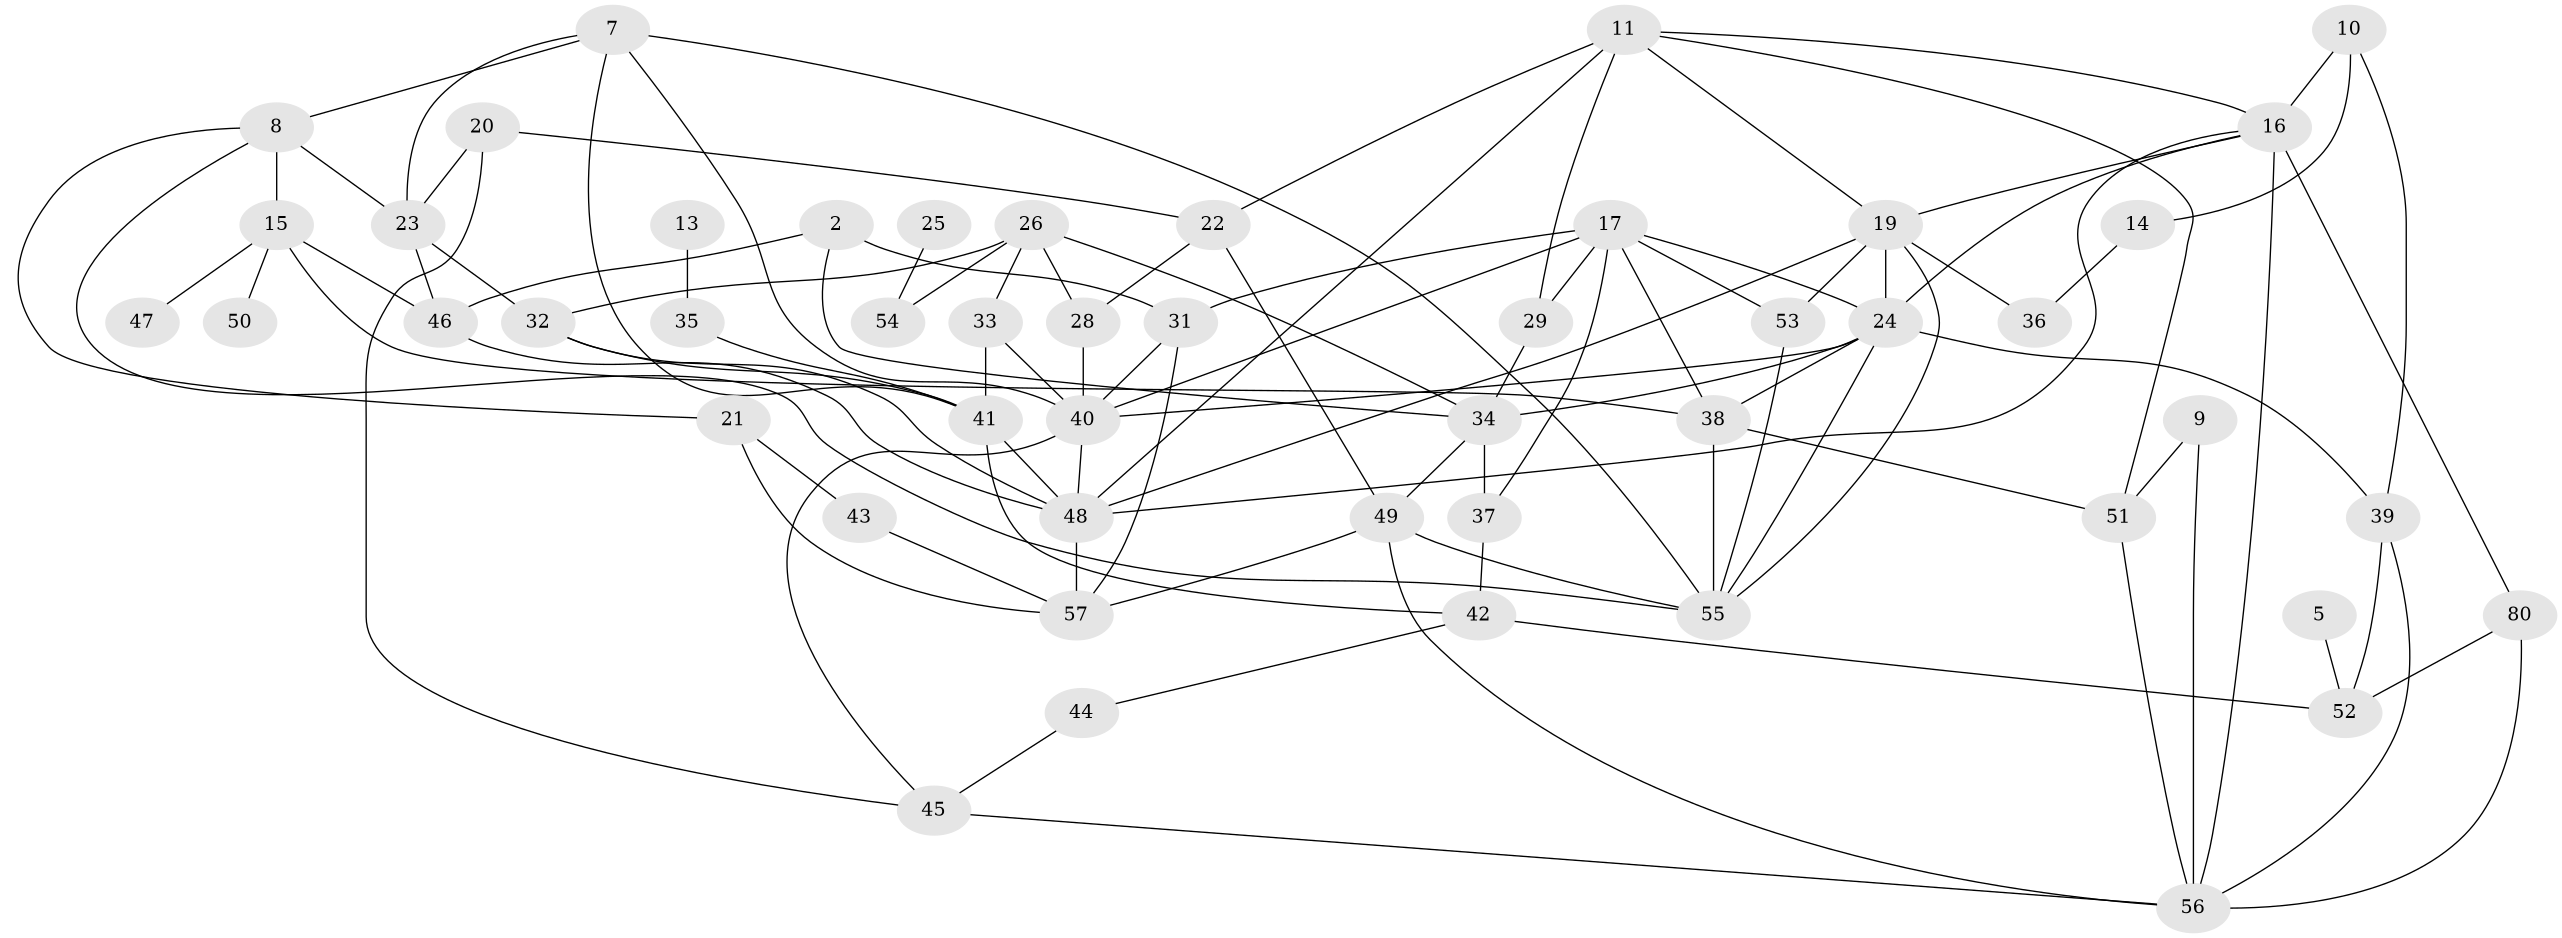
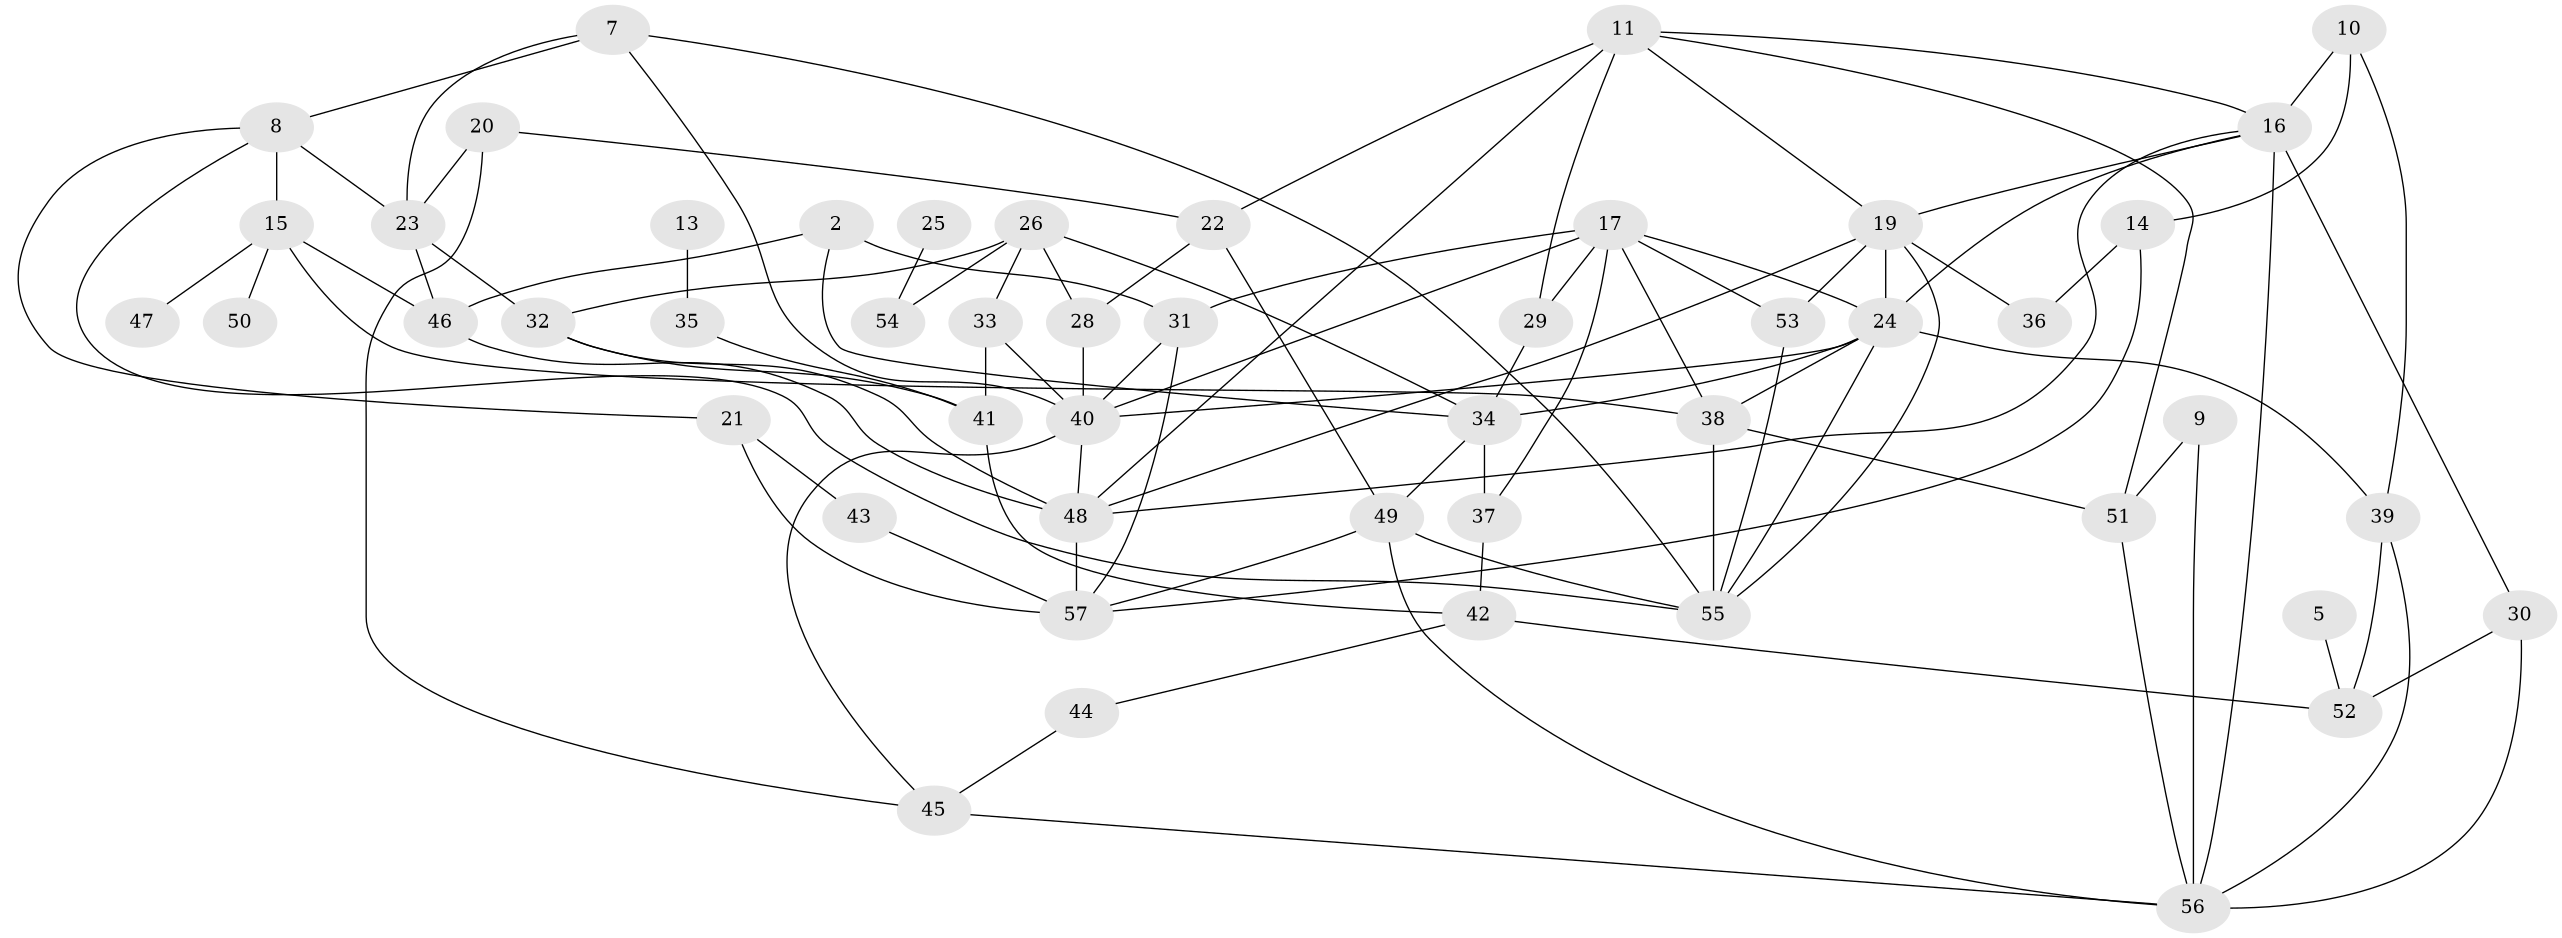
(638, 345) -> none
(1031, 469) -> none
none -> (1698, 538)
(2520, 615) -> (2520, 615)
